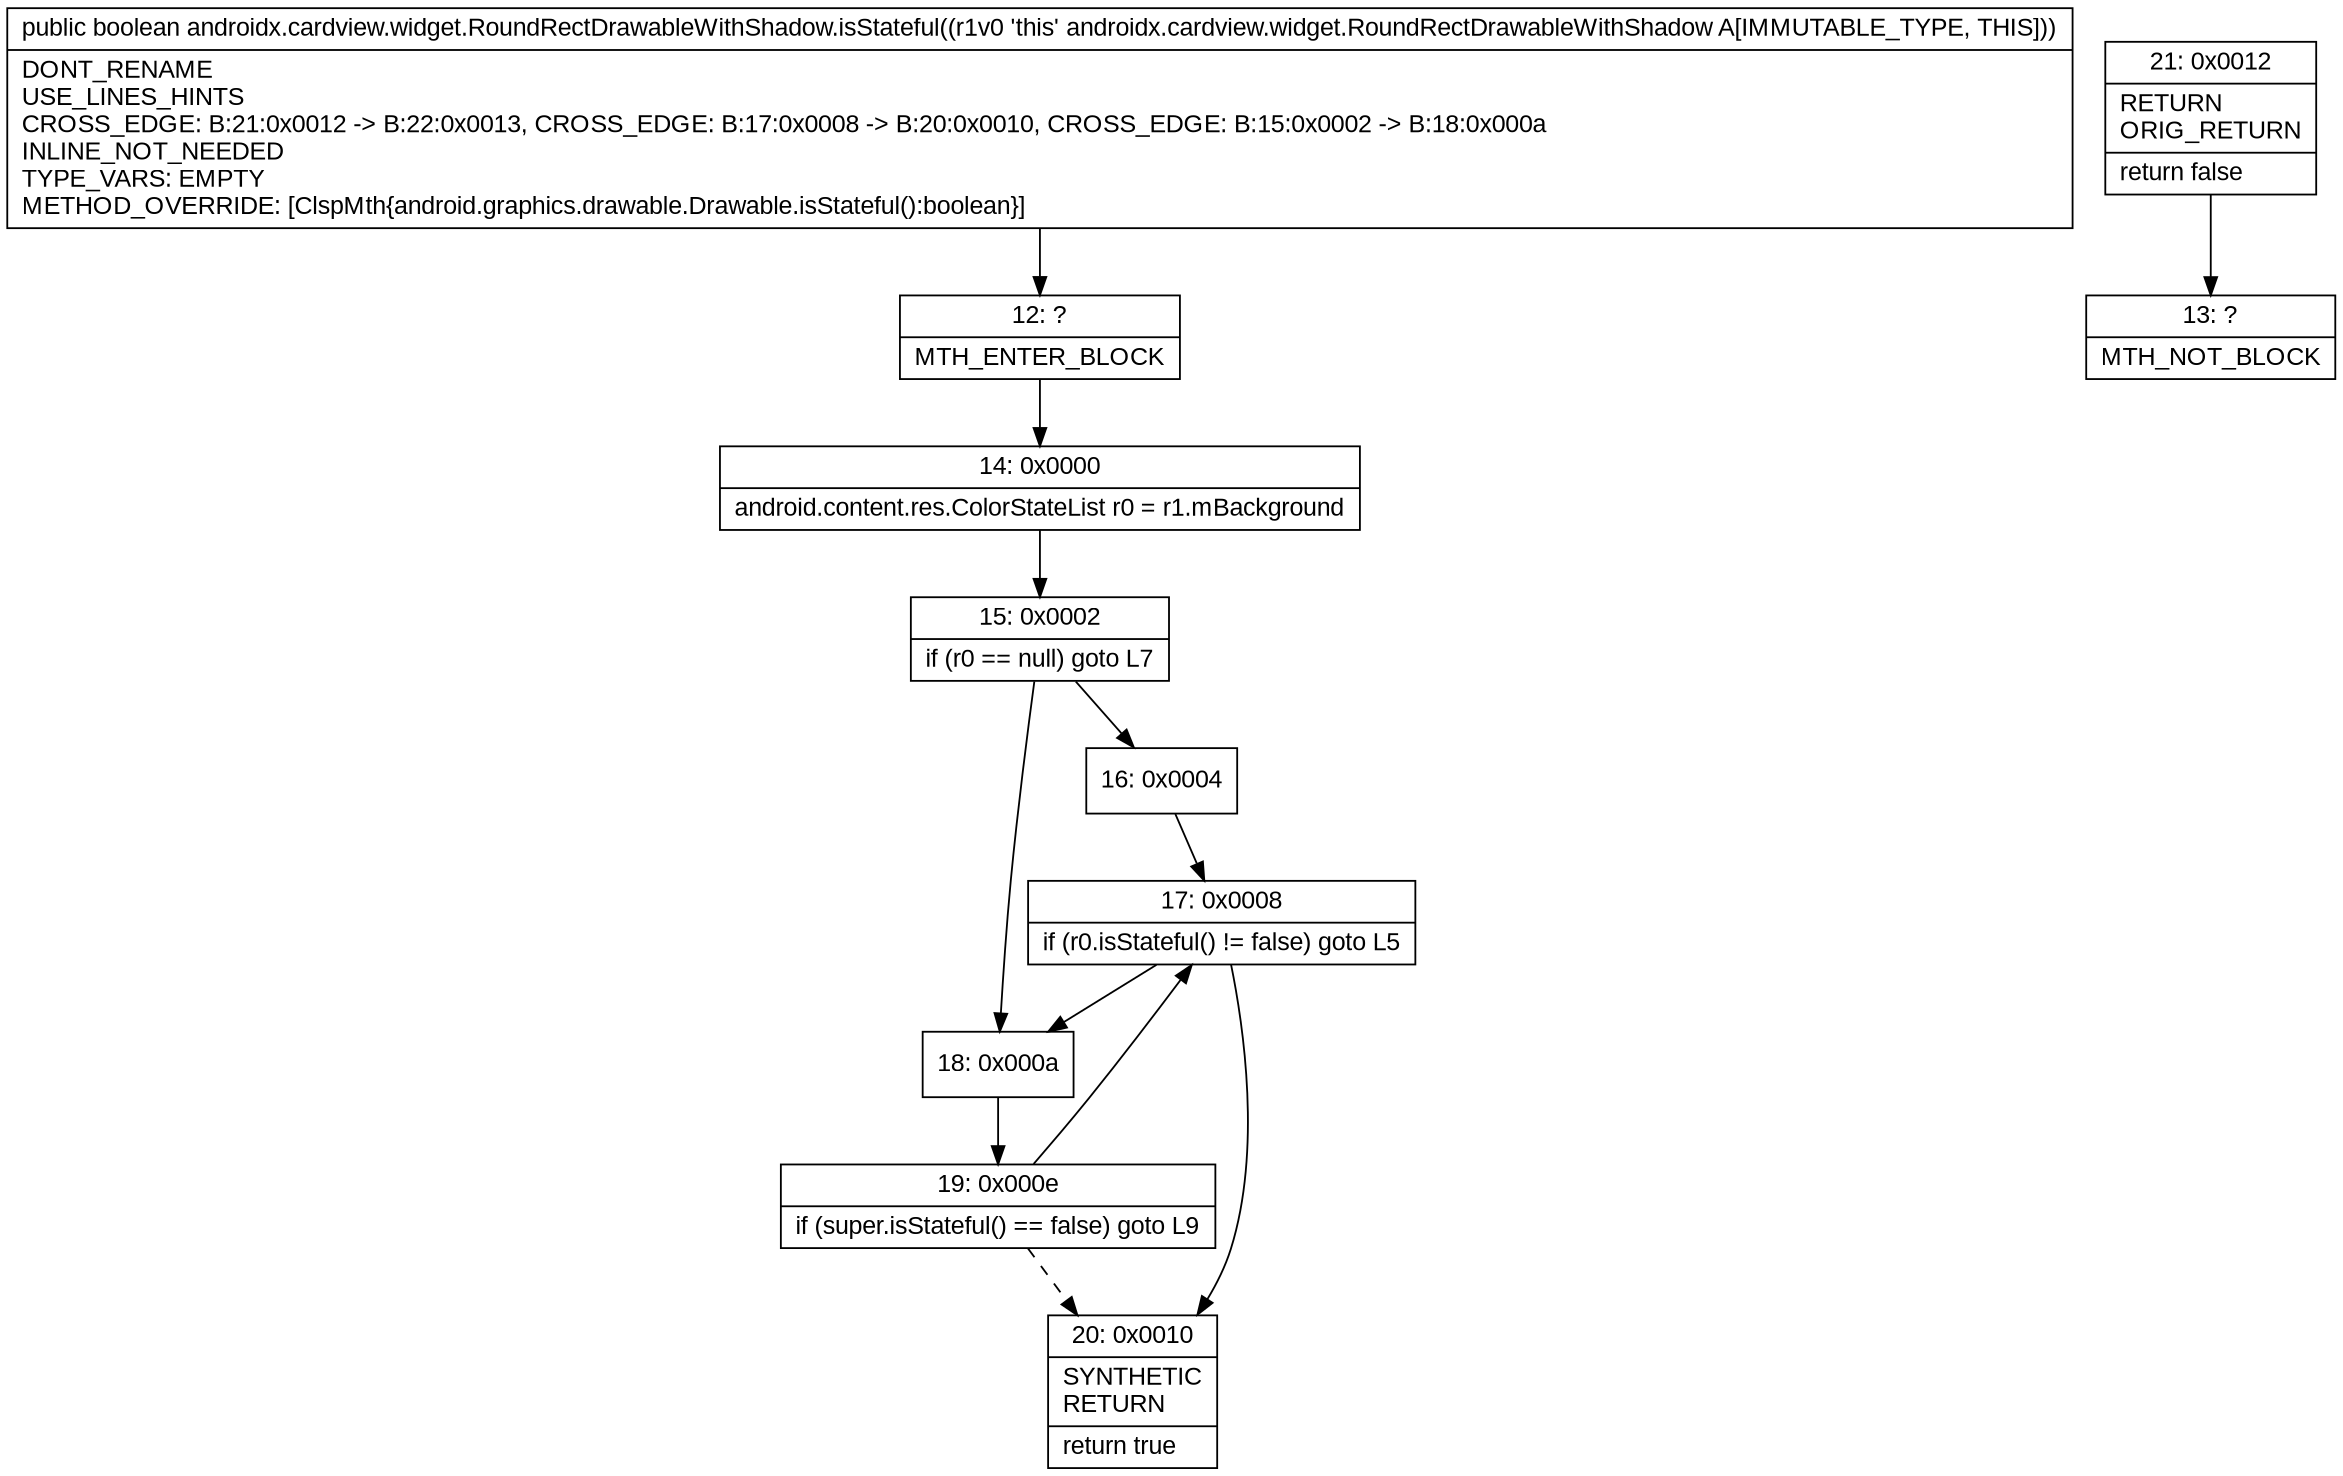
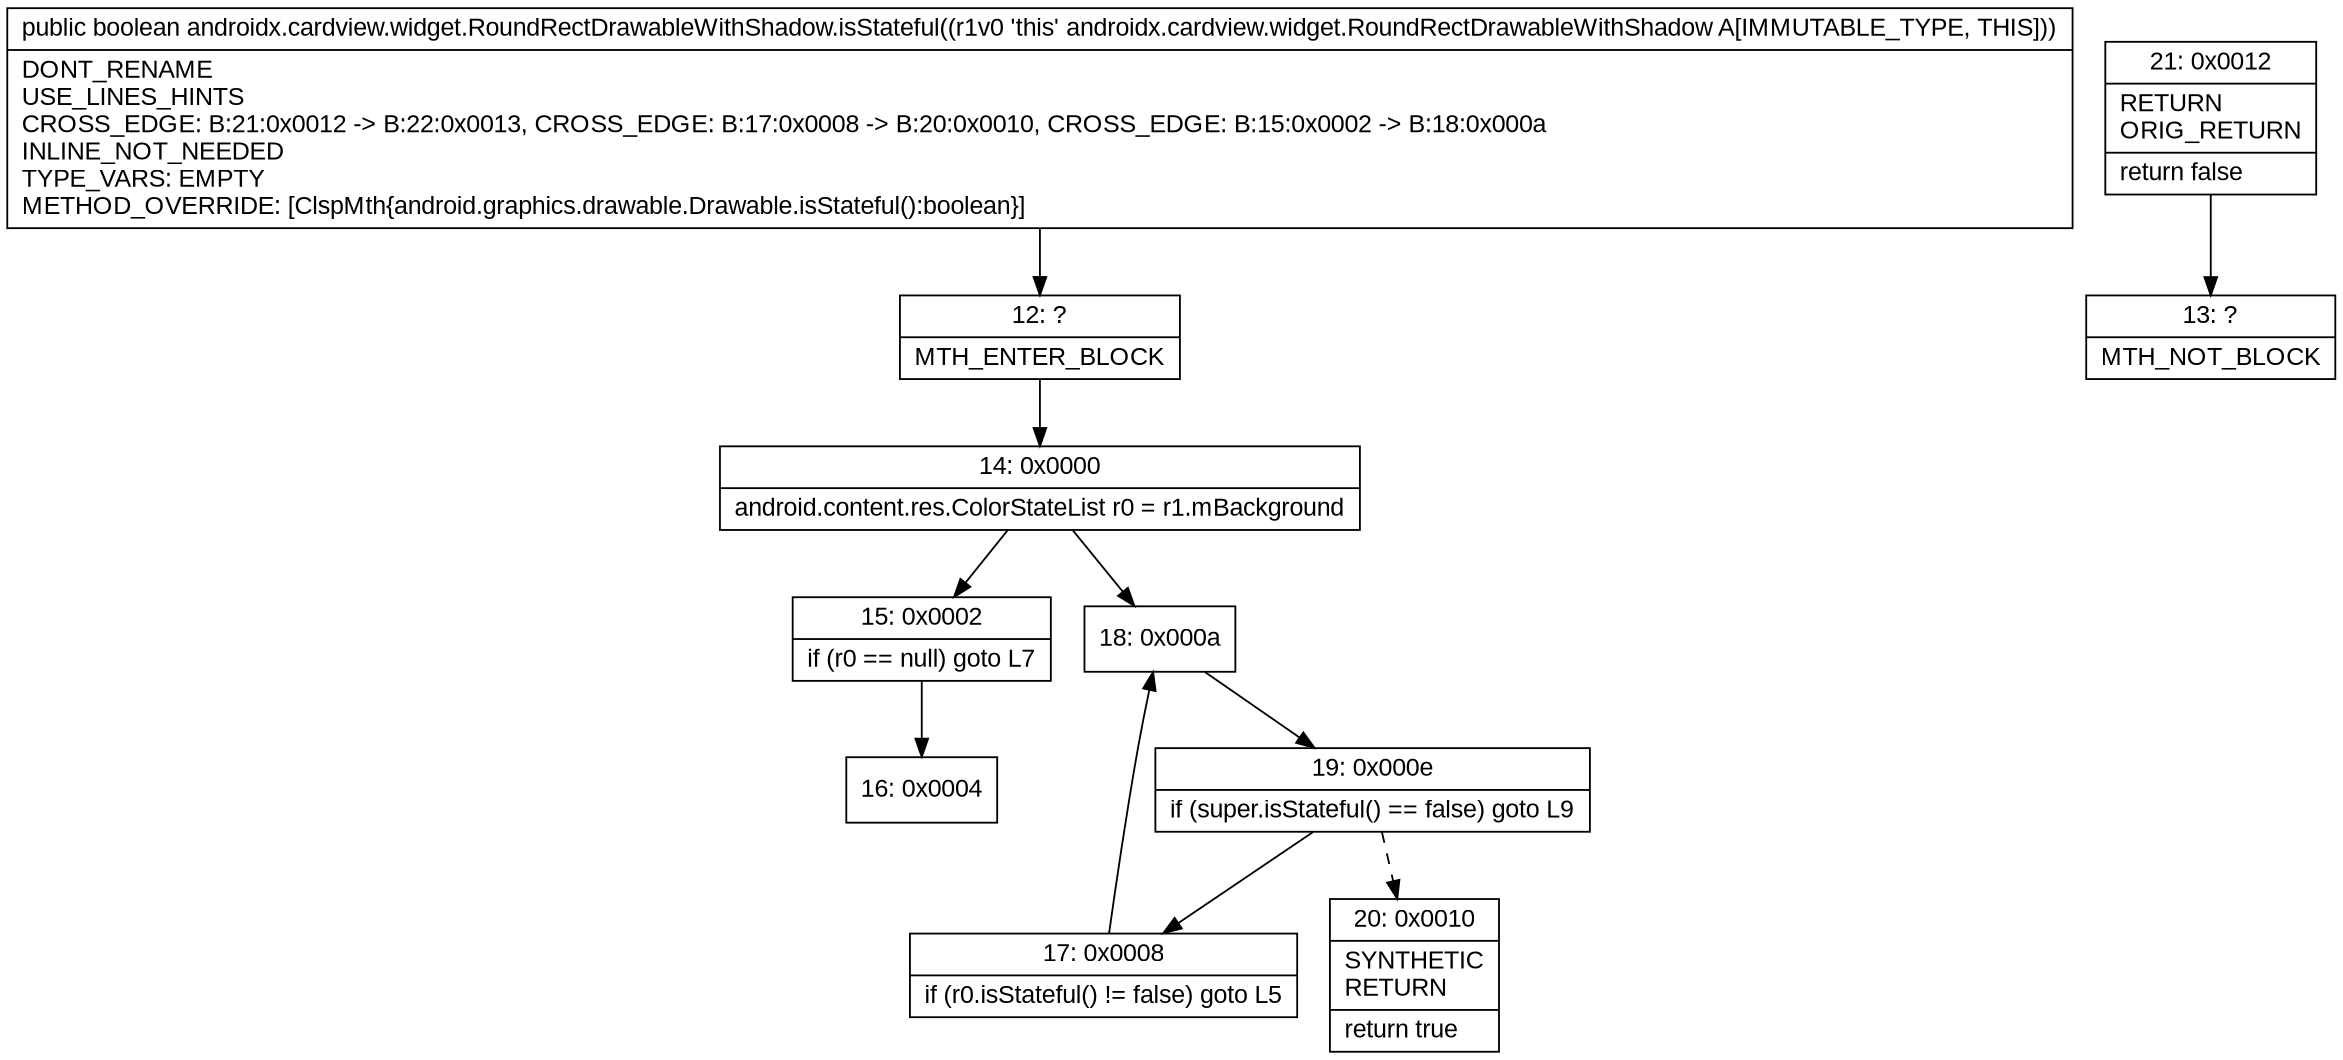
(1186, 839) -> none
(1014, 847) -> (1098, 561)
(1248, 1135) -> none
